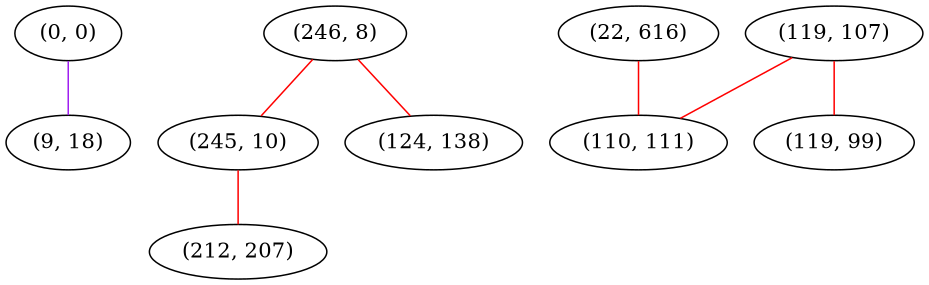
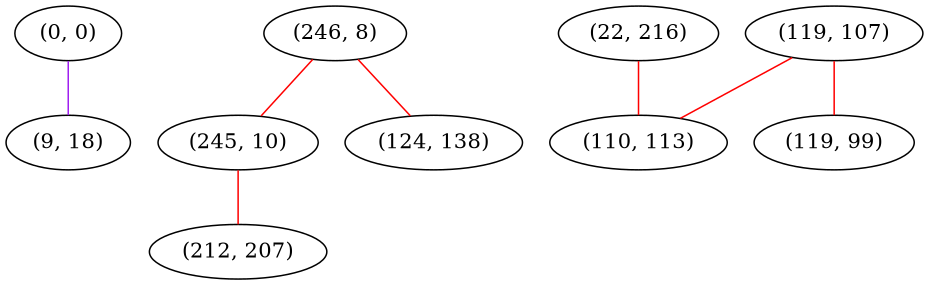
(639, 33) -> (639, 33)
(639, 143) -> (639, 143)
